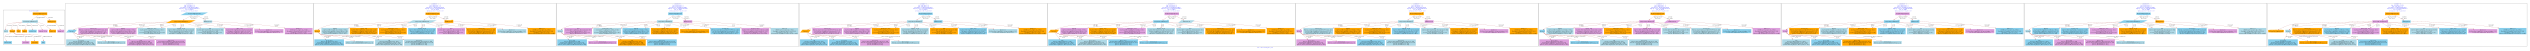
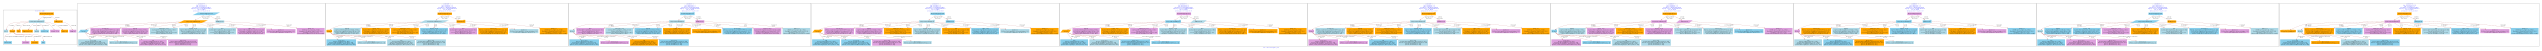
(25, 31) -> (37, 31)
none -> (27, 31)
